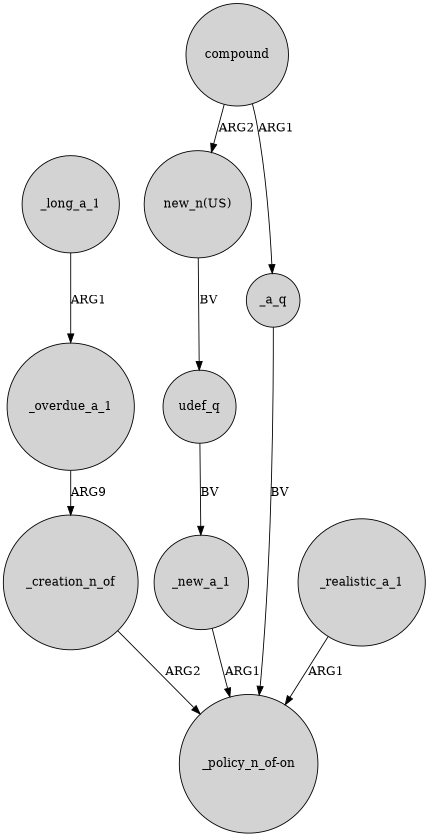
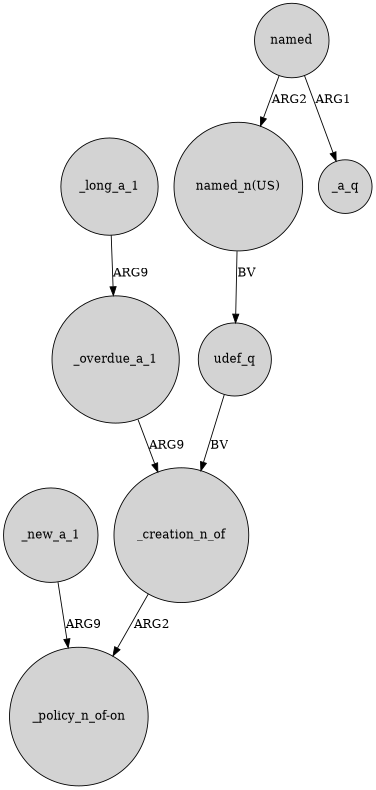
(237, 55) -> (292, 41)
(198, 204) -> (238, 187)
(89, 300) -> (131, 273)
(200, 485) -> (214, 428)
(271, 507) -> none
(362, 582) -> none
(243, 672) -> (84, 625)
